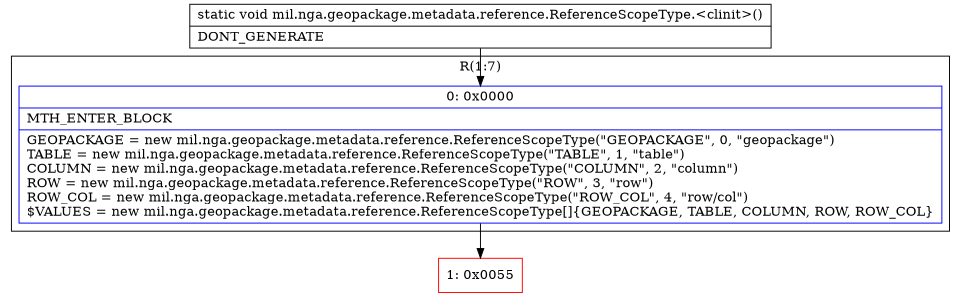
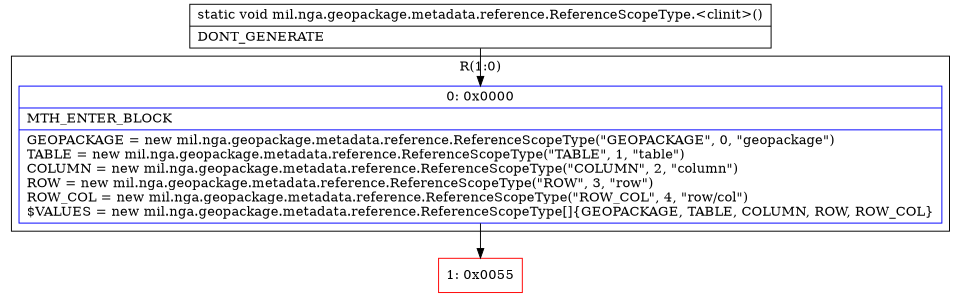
(480, 67) -> (480, 67)
